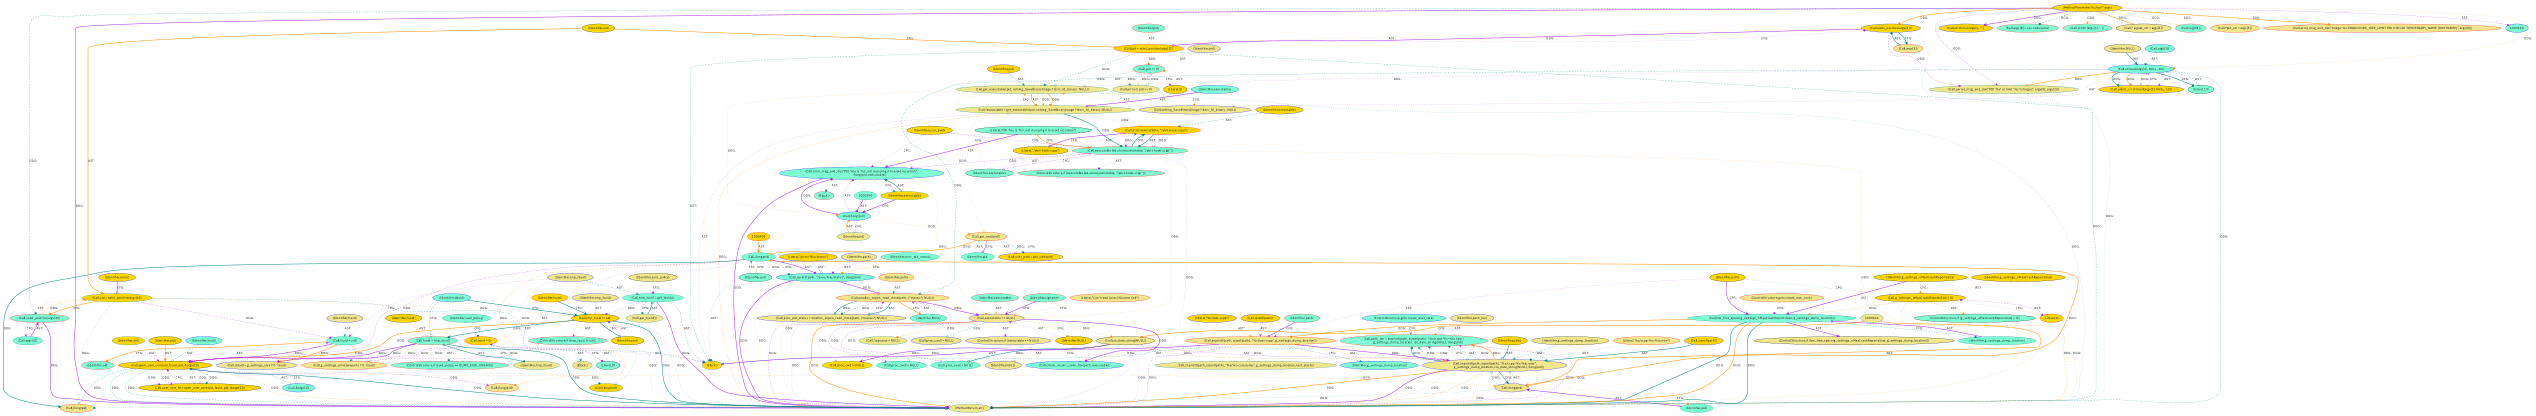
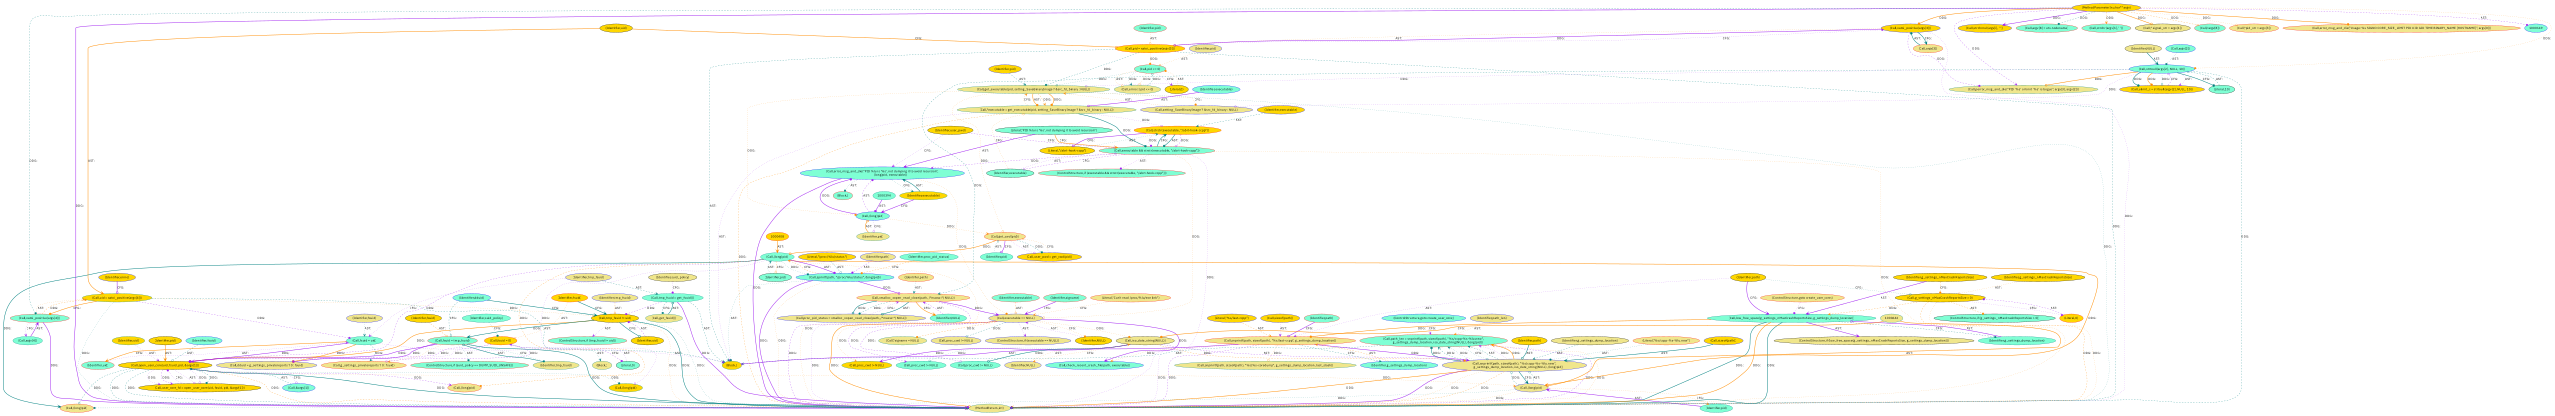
(2093, 89) -> (2113, 89)
(257, 365) -> (267, 365)
(2097, 395) -> (2117, 395)
